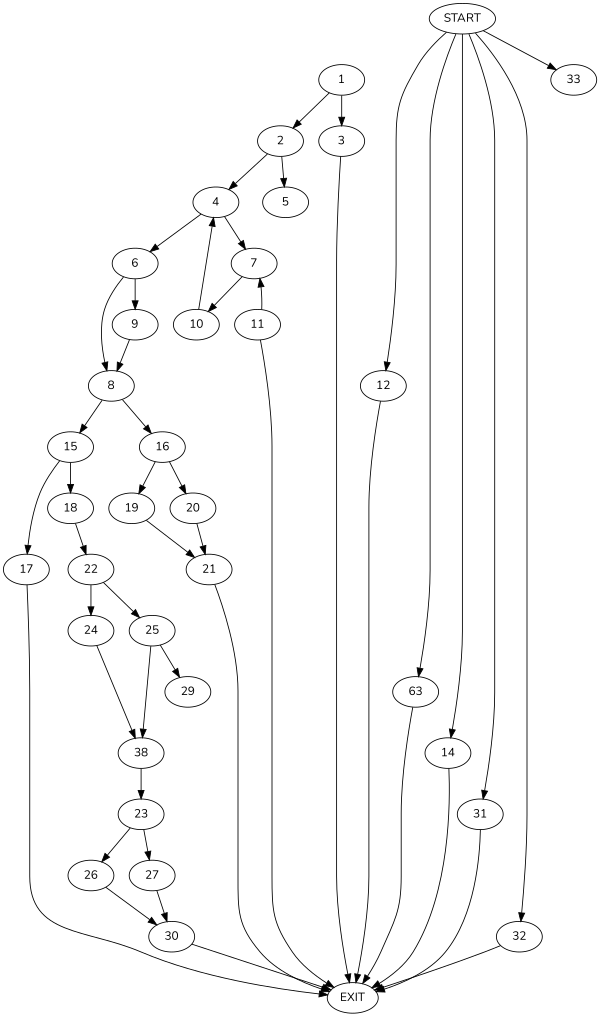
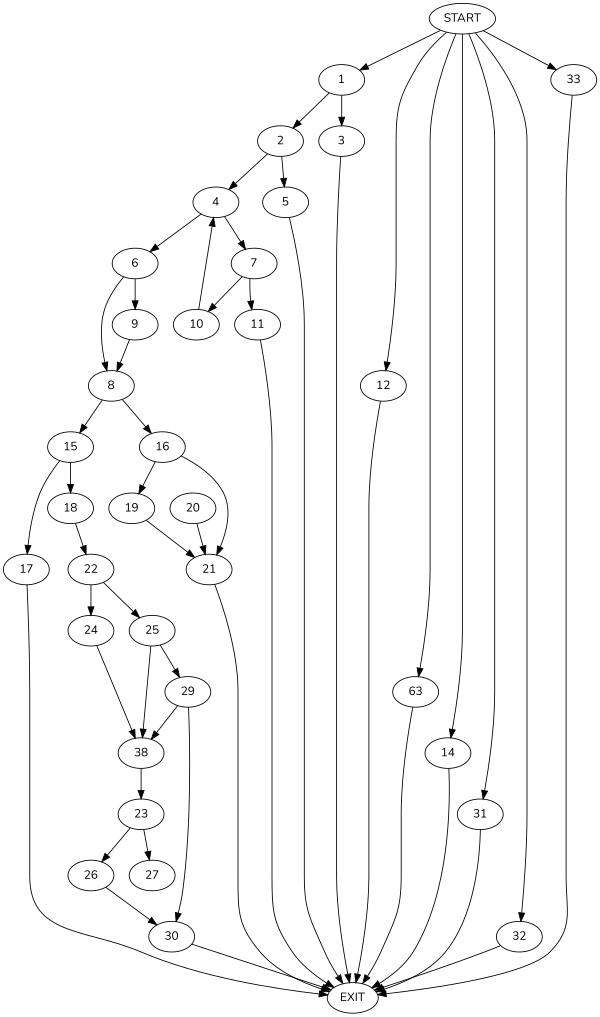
none -> (404, 48)
(262, 298) -> (250, 290)
(176, 474) -> (223, 492)
none -> (304, 600)
none -> (566, 611)
none -> (167, 719)
(161, 902) -> (189, 810)
